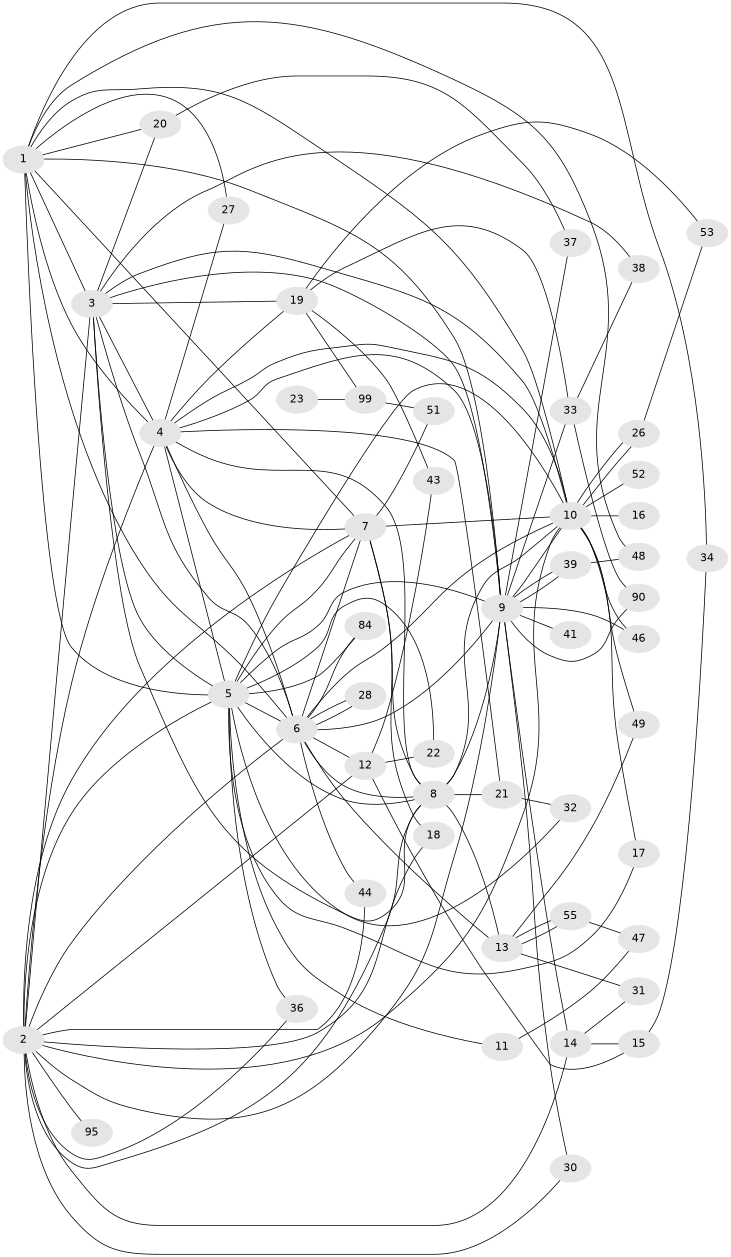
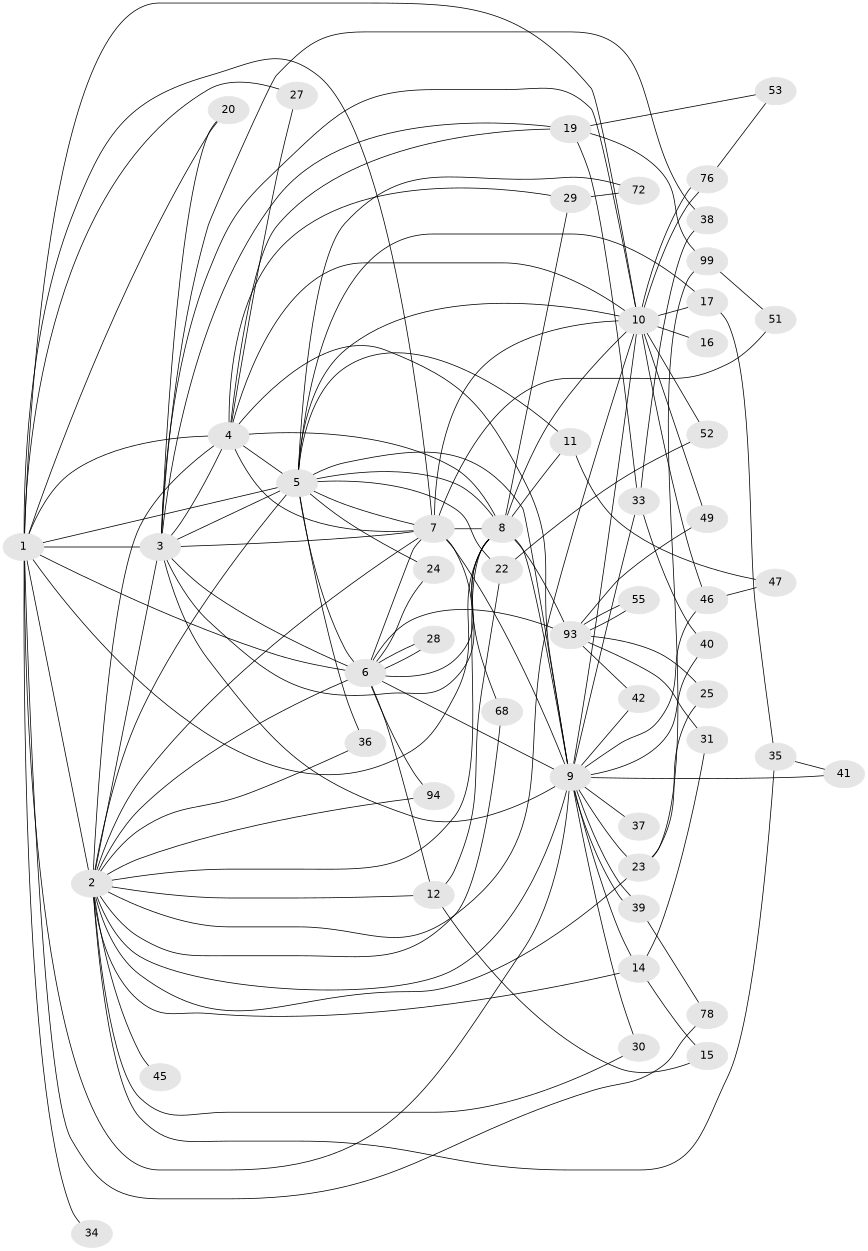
(400, 79) -> none
(639, 434) -> (707, 179)
(434, 481) -> none
none -> (536, 485)
none -> (603, 491)
none -> (297, 541)
(639, 557) -> (707, 1015)
(238, 577) -> none
(639, 598) -> (707, 645)
(424, 612) -> none
(365, 626) -> (434, 570)
none -> (513, 648)
none -> (707, 694)
none -> (639, 699)
none -> (58, 715)
none -> (776, 757)
none -> (284, 767)
(502, 795) -> (571, 199)
(691, 804) -> none
(571, 808) -> (639, 191)
none -> (601, 824)
(434, 836) -> (502, 712)
(365, 893) -> (434, 796)
(606, 928) -> (742, 591)
(502, 948) -> (571, 635)
none -> (349, 996)
(92, 1133) -> (160, 1077)
